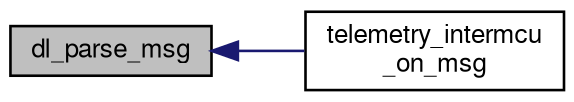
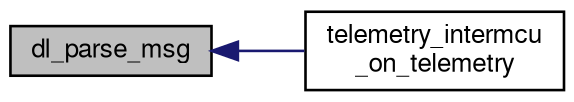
(435, 51) -> (435, 51)
